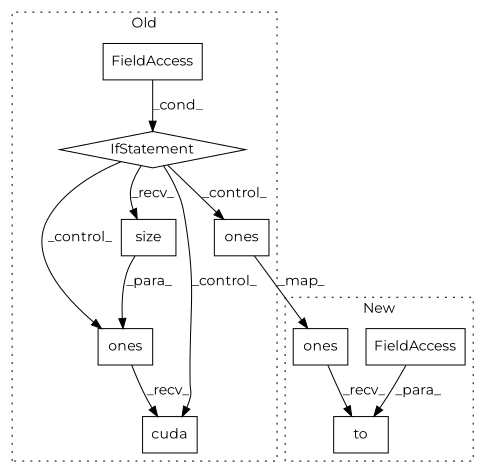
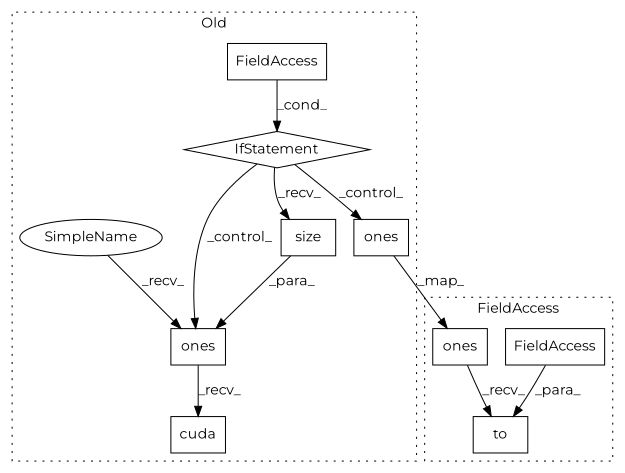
none -> (91, 238)
(192, 285) -> none
(379, 309) -> (519, 309)
